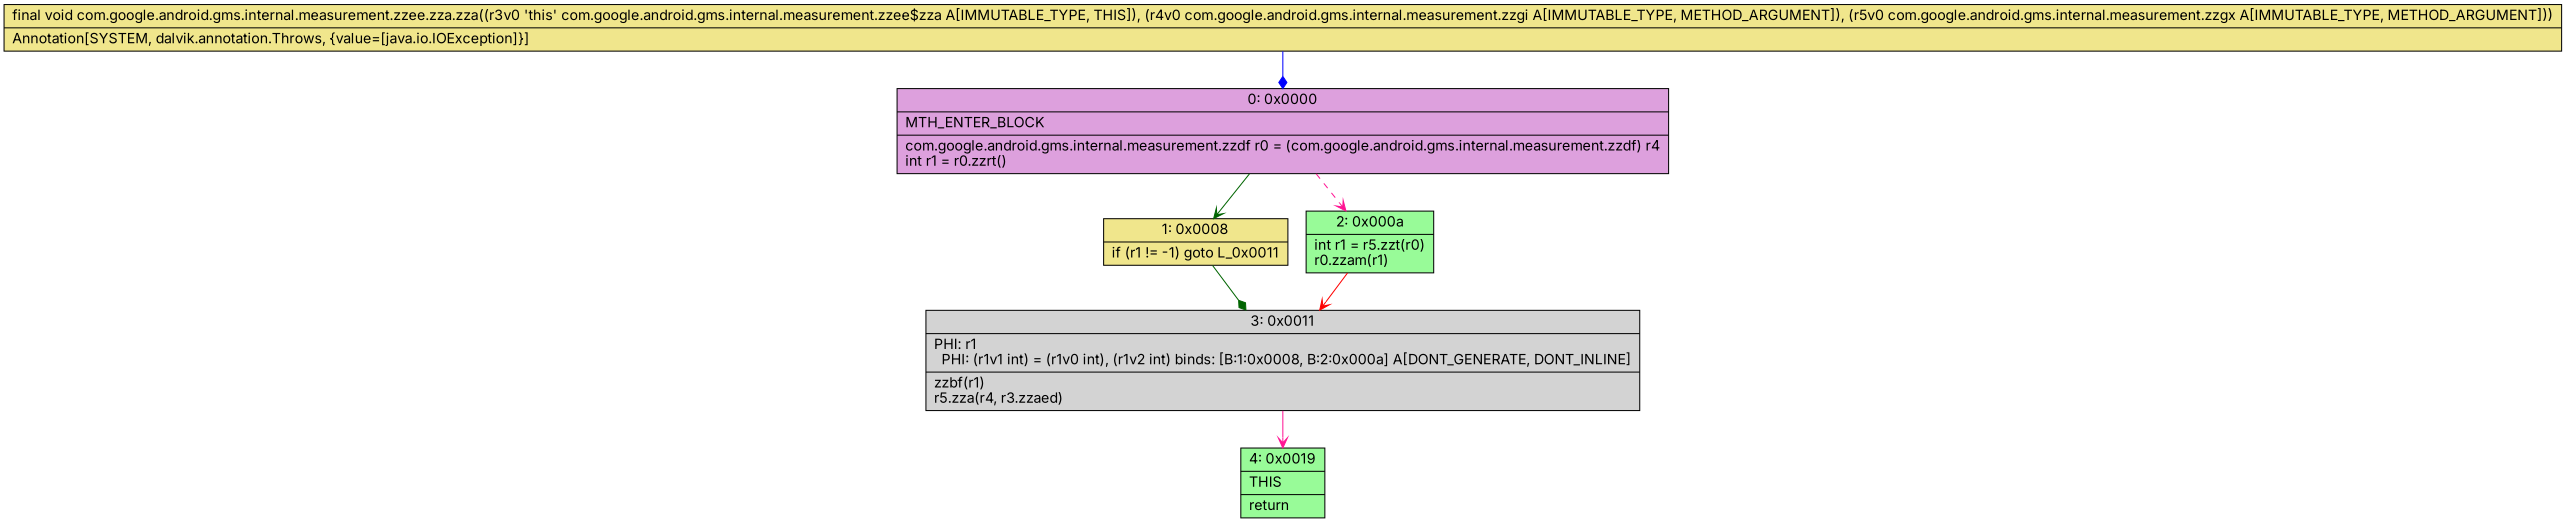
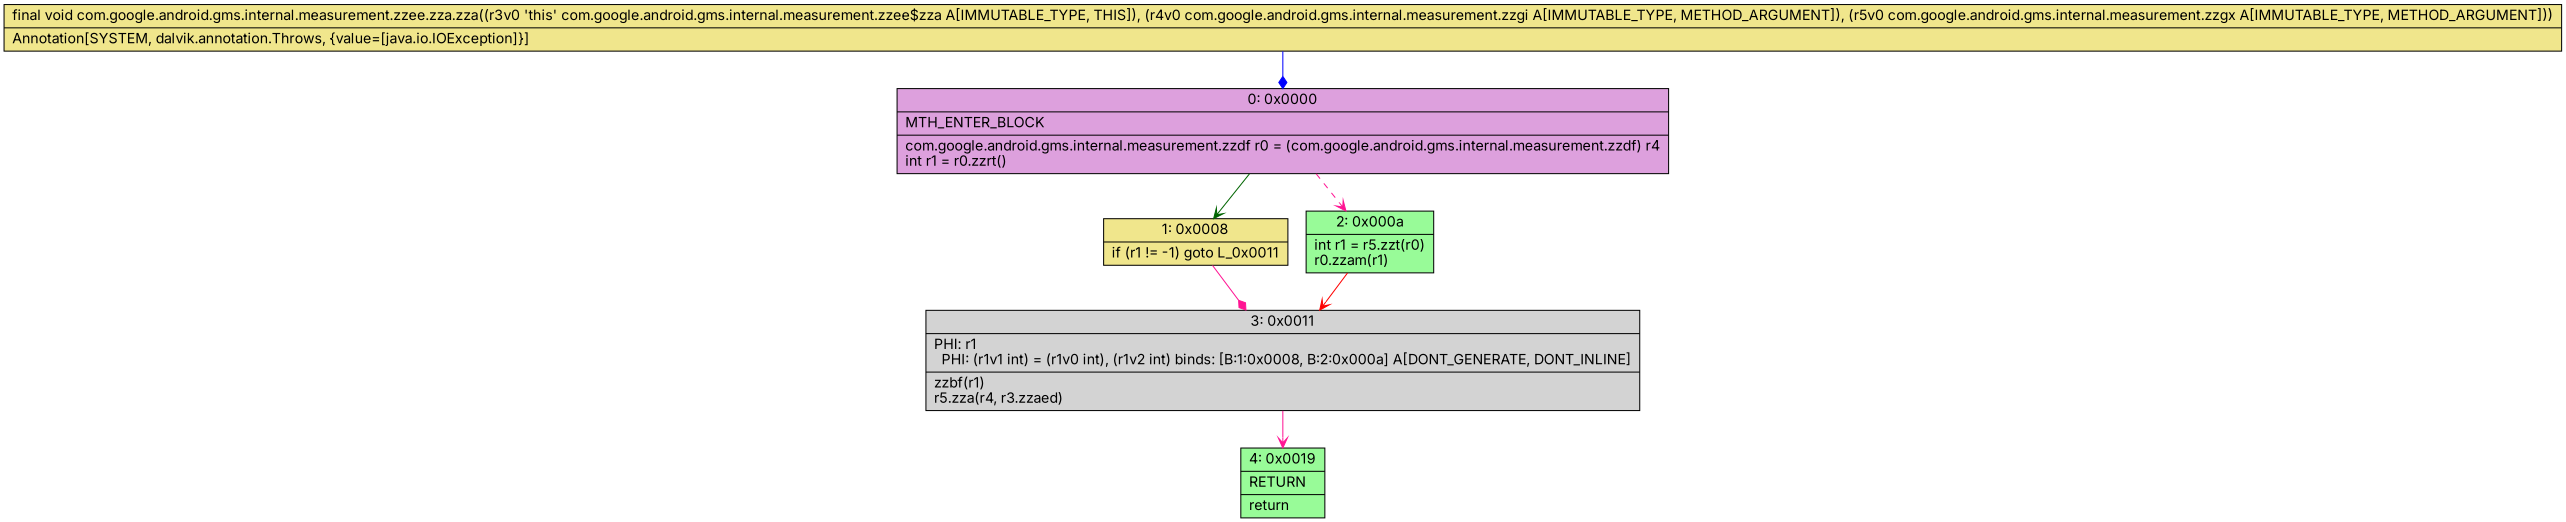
(1226, 283) -> (1226, 283)
(1266, 482) -> (1278, 482)
